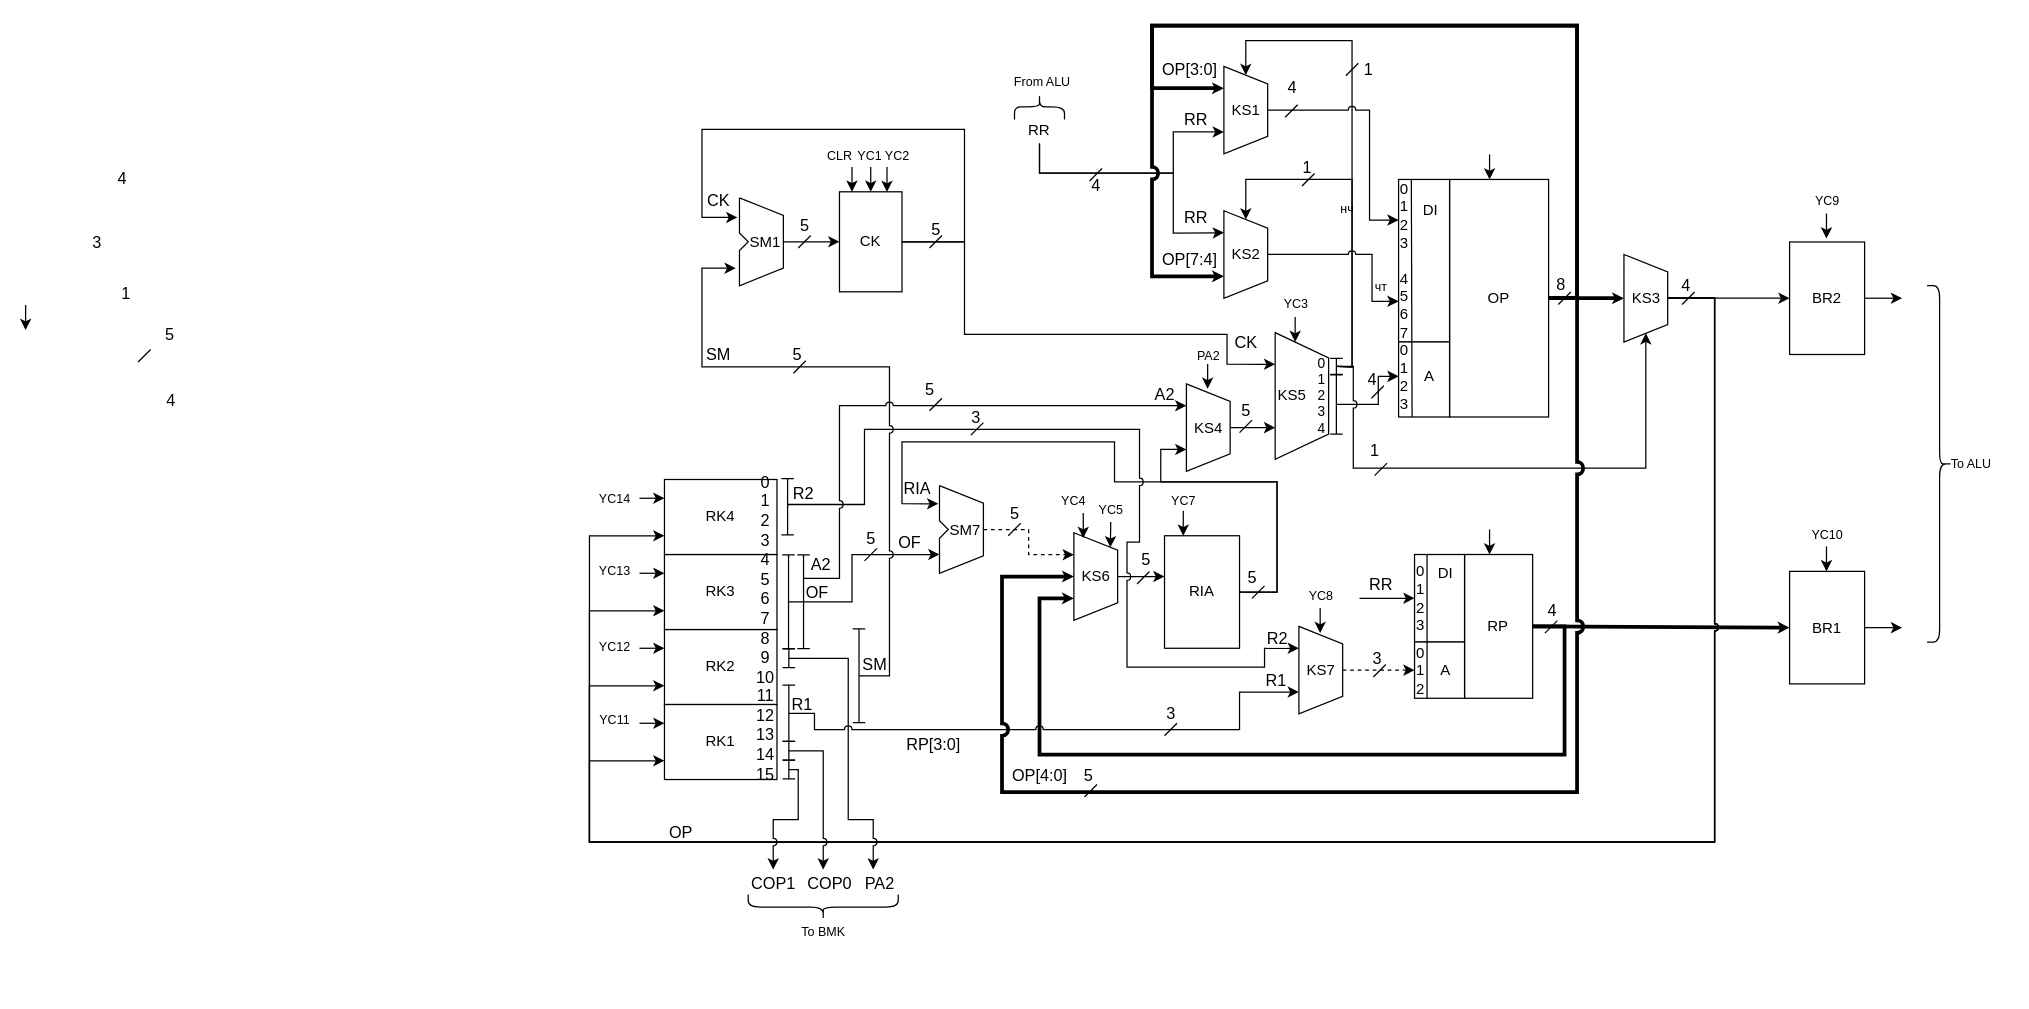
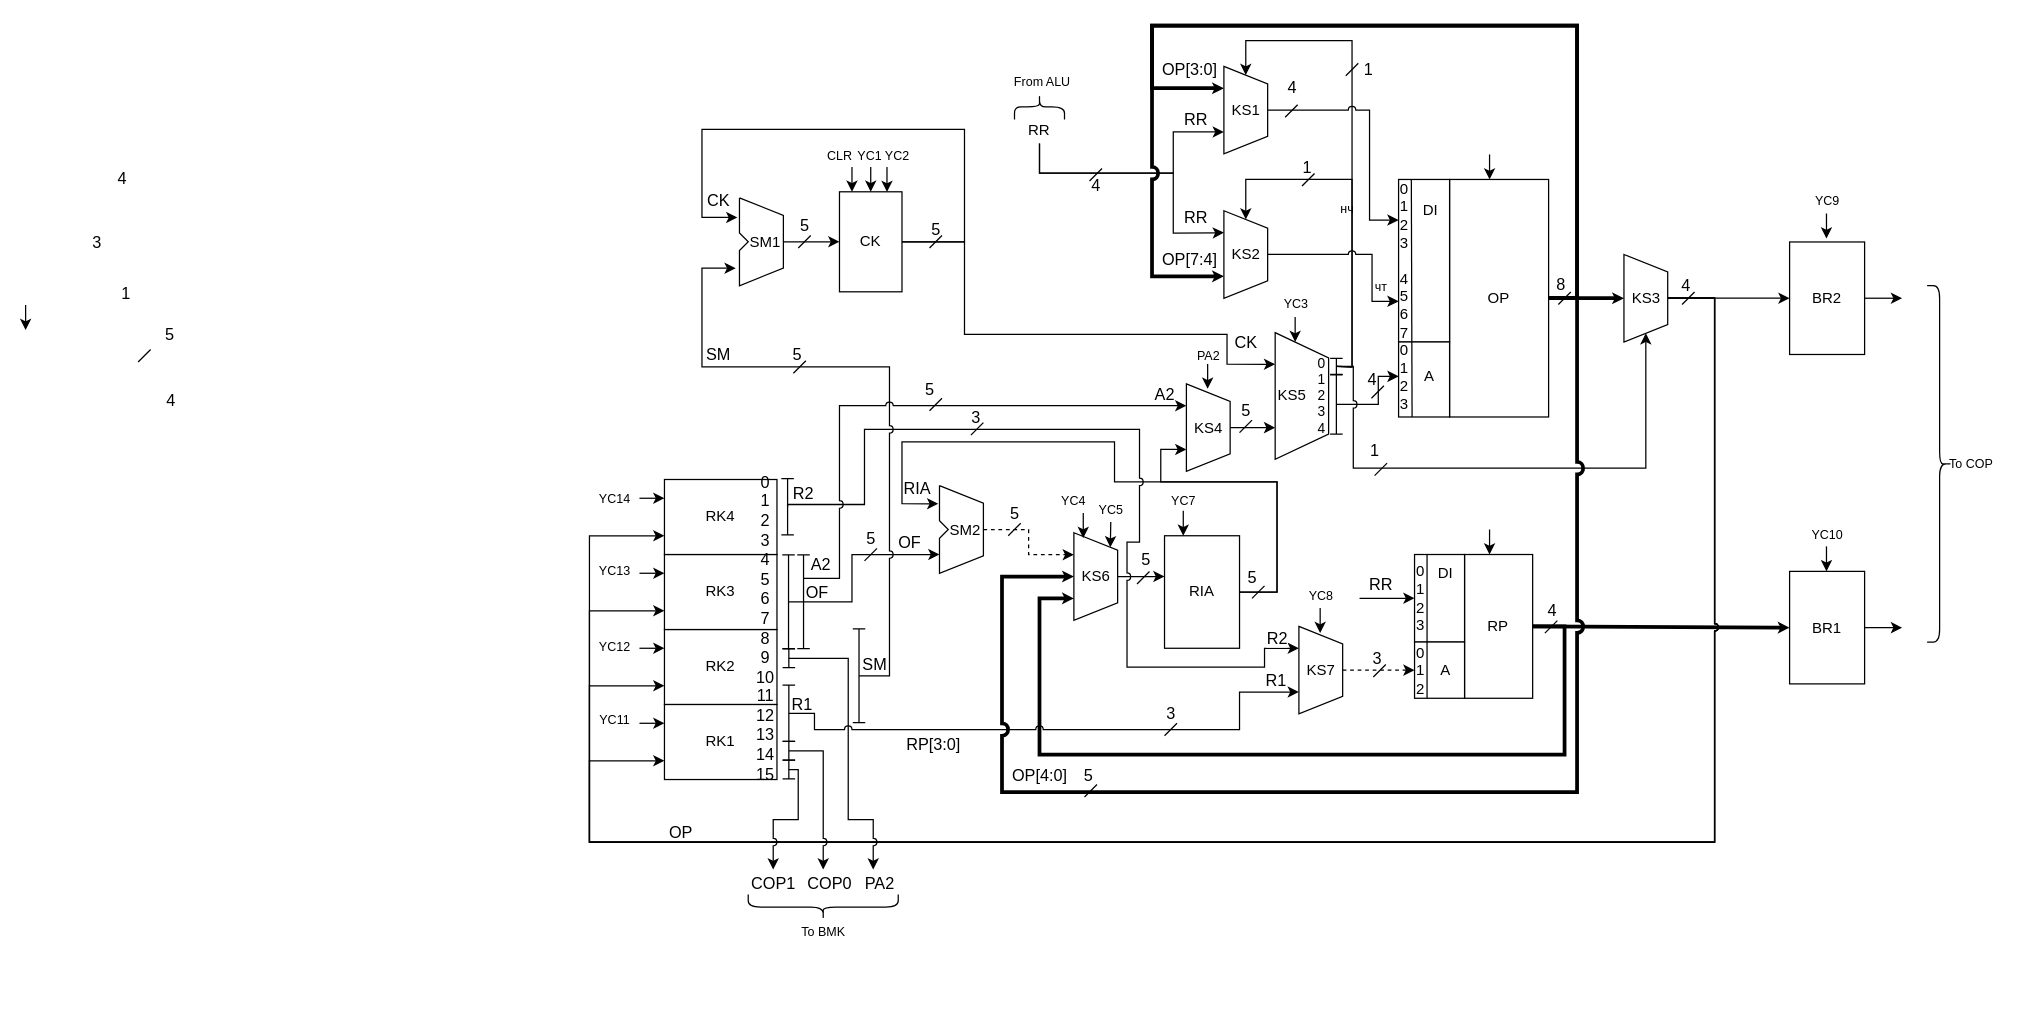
(1971, 463) -> (1971, 463)
(961, 530) -> (961, 530)
